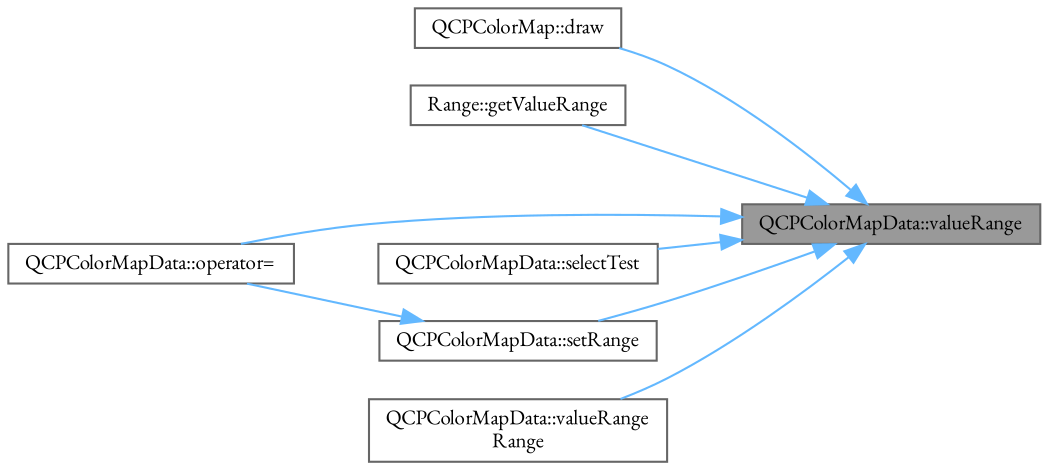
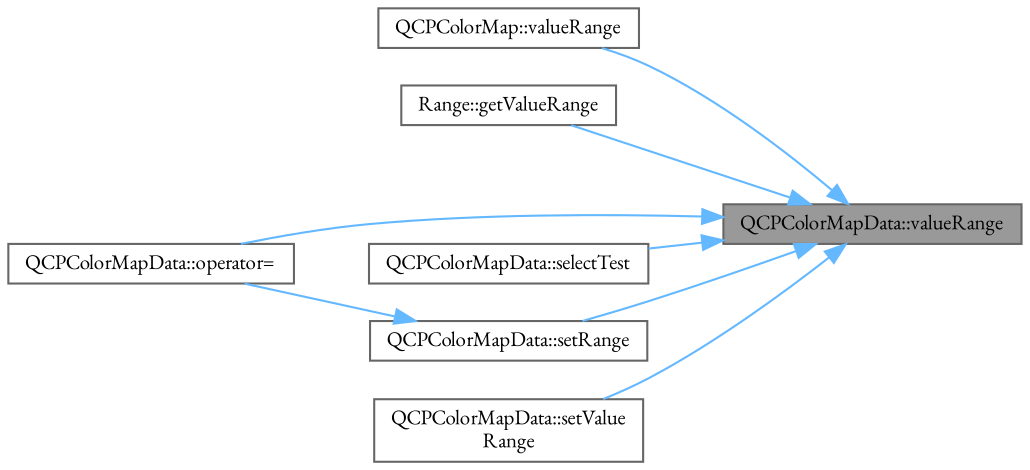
(518, 28) -> (509, 28)
(518, 430) -> (509, 430)
